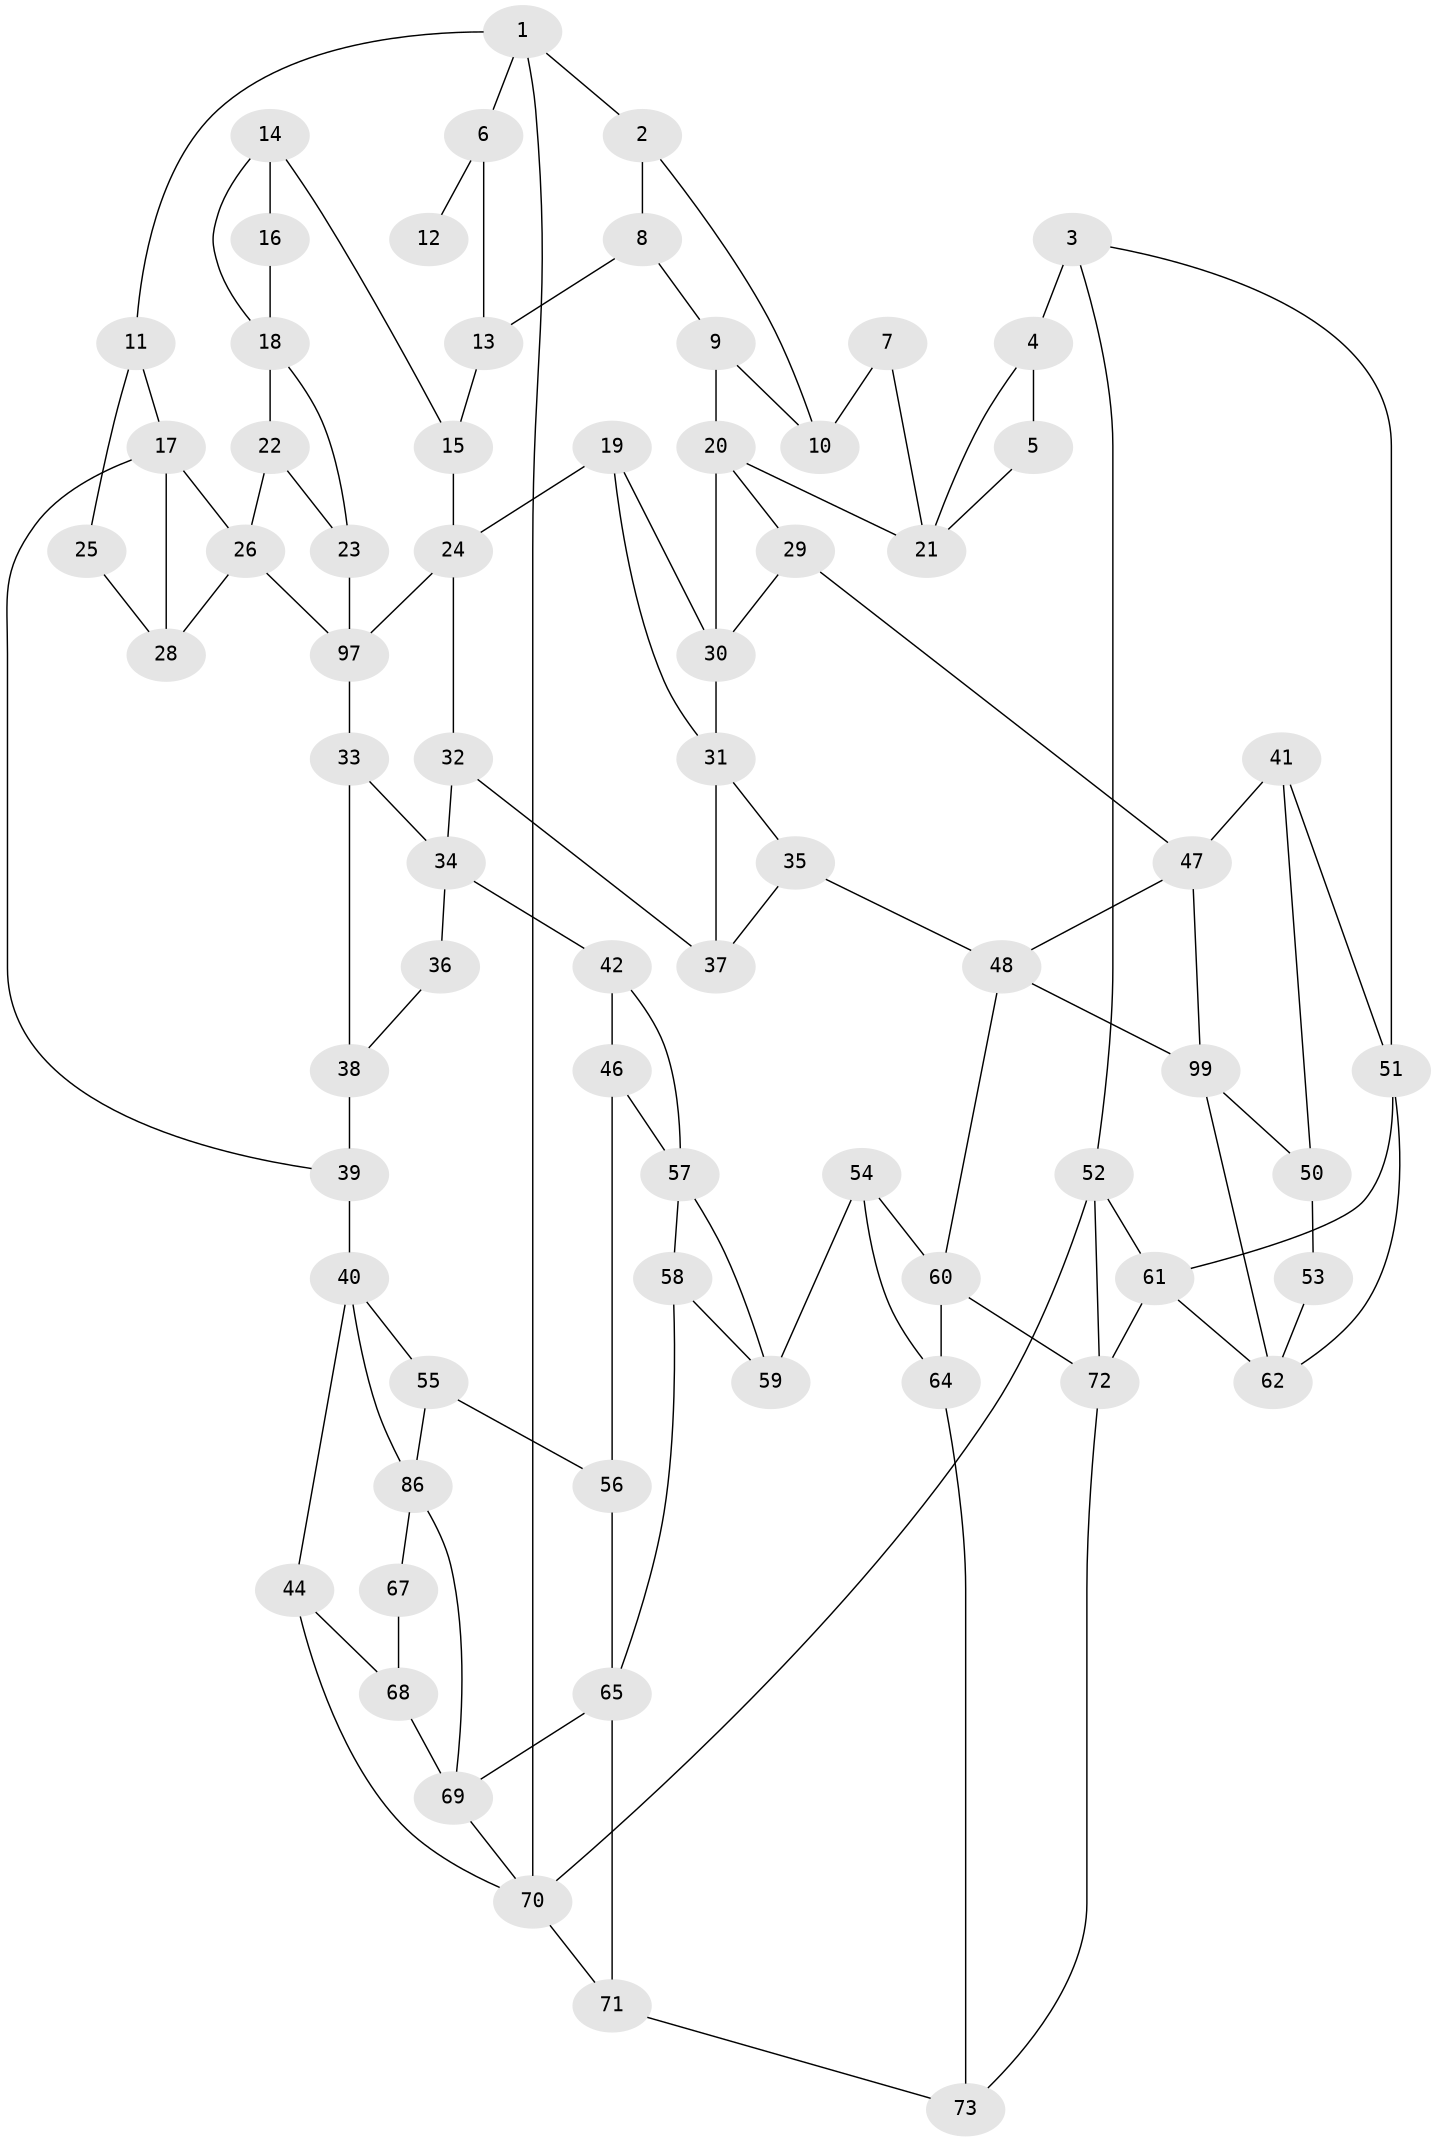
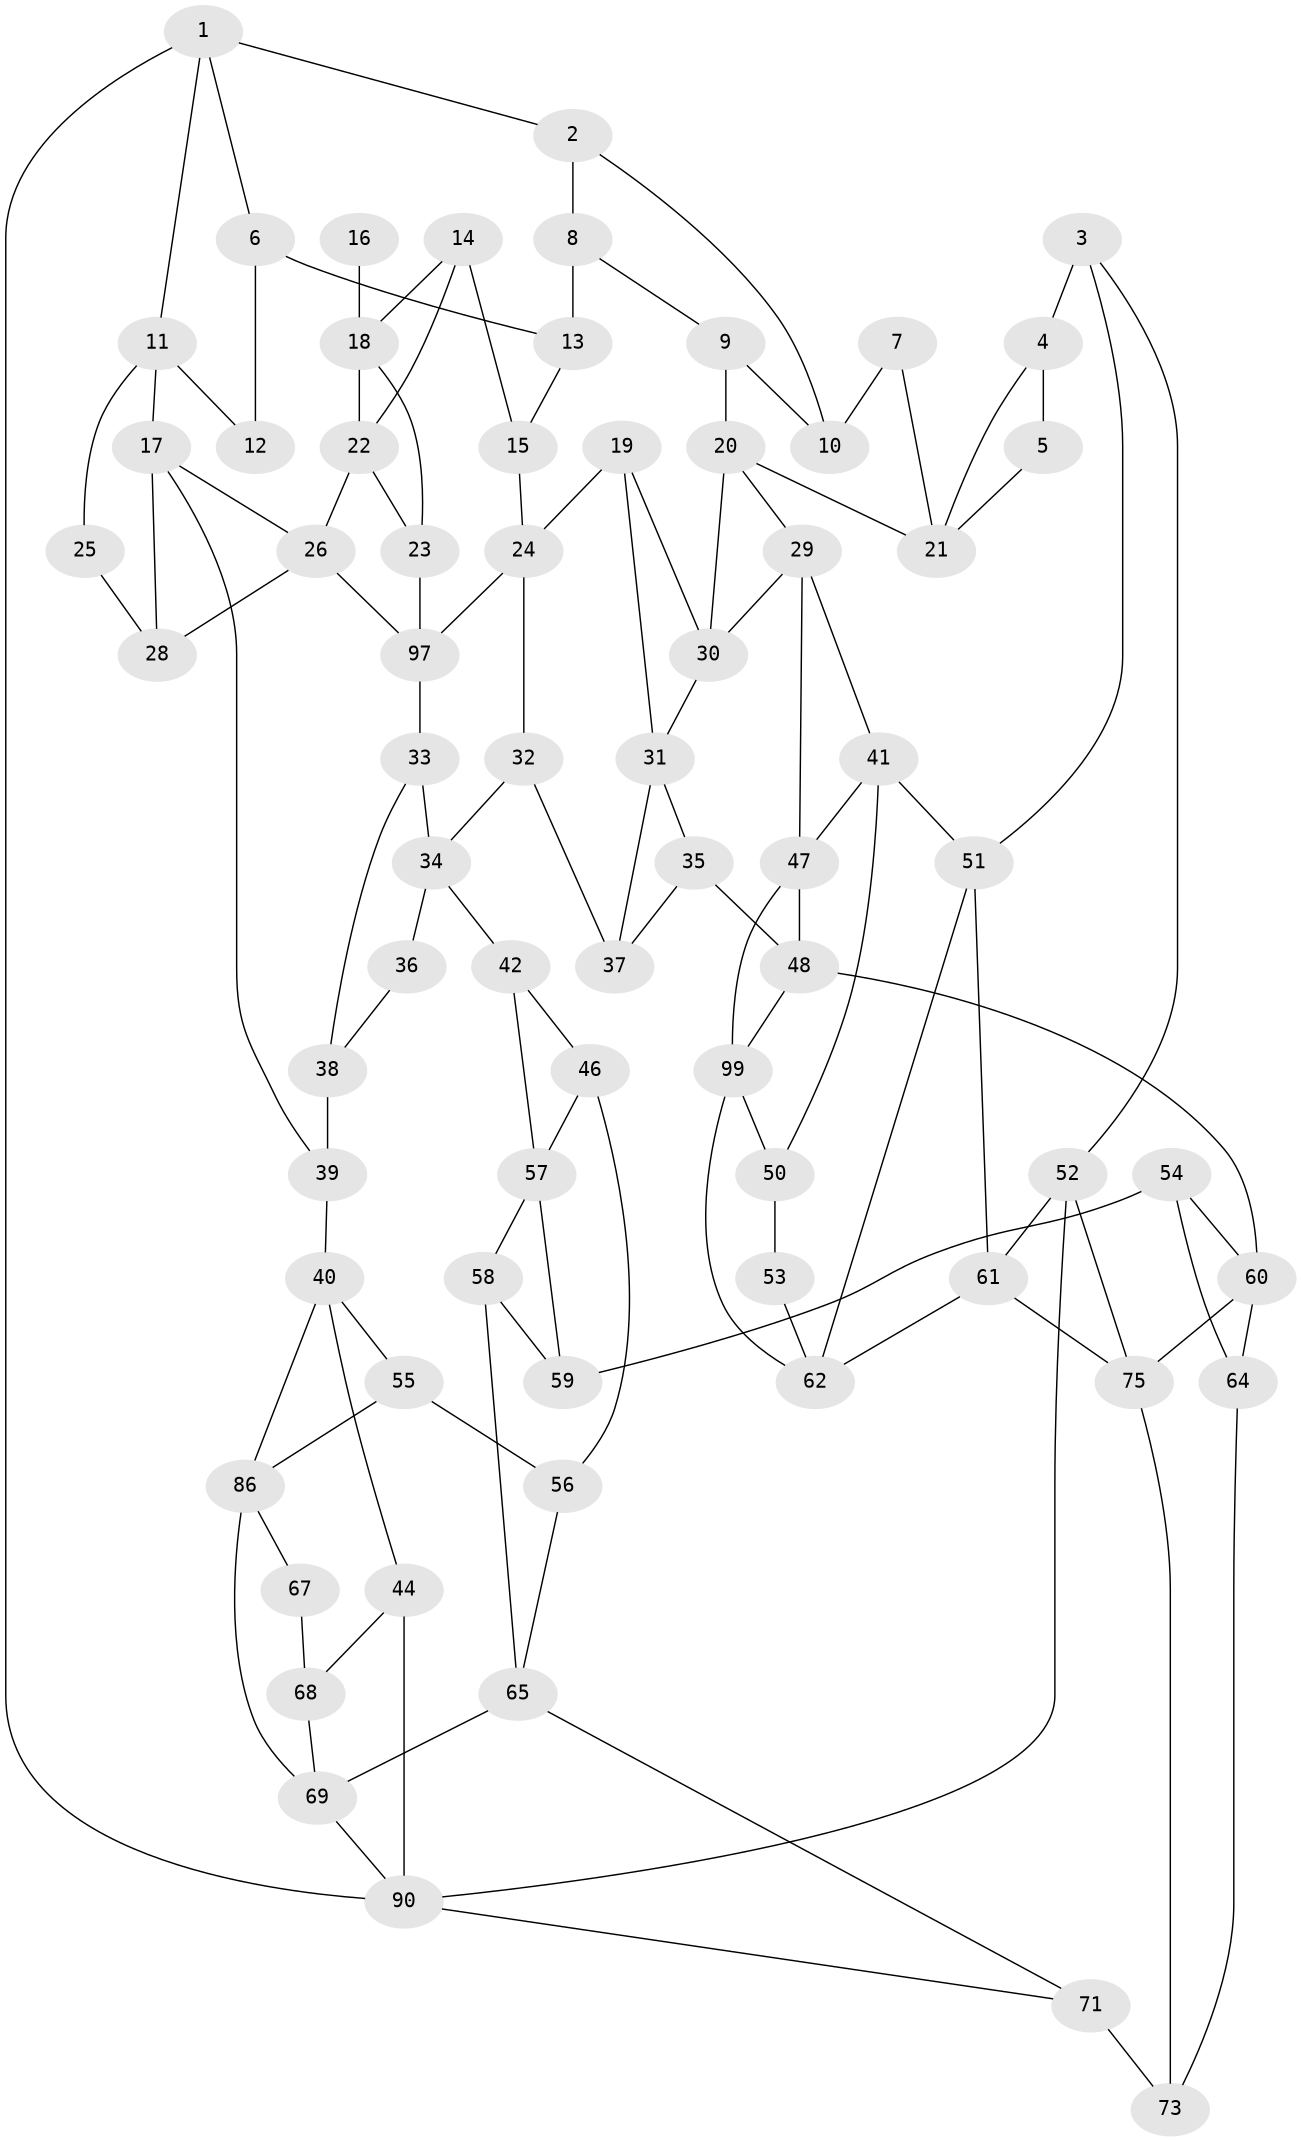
(270, 188) -> (422, 348)
none -> (206, 395)
none -> (840, 655)
(1100, 1382) -> (1134, 1382)
(533, 1902) -> (404, 1902)
